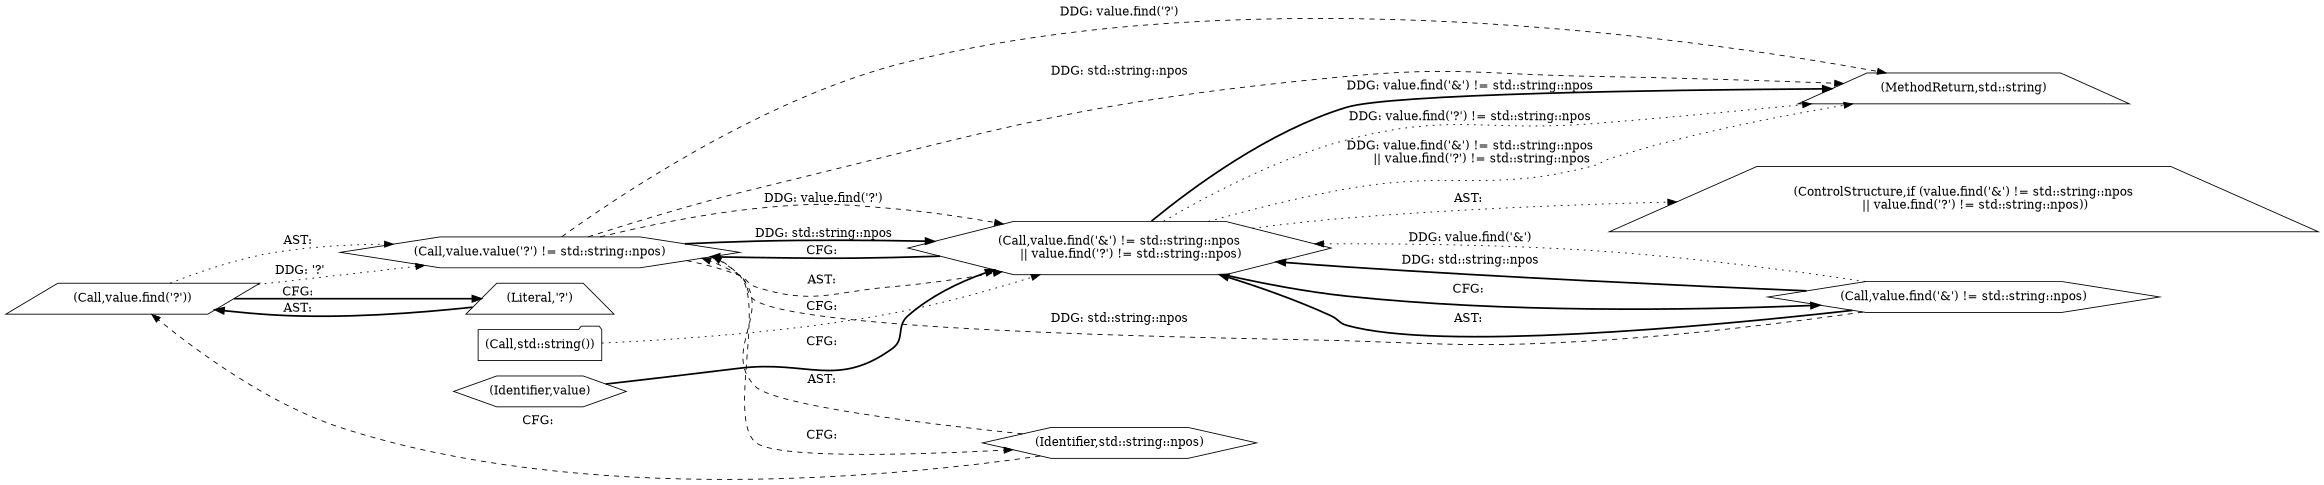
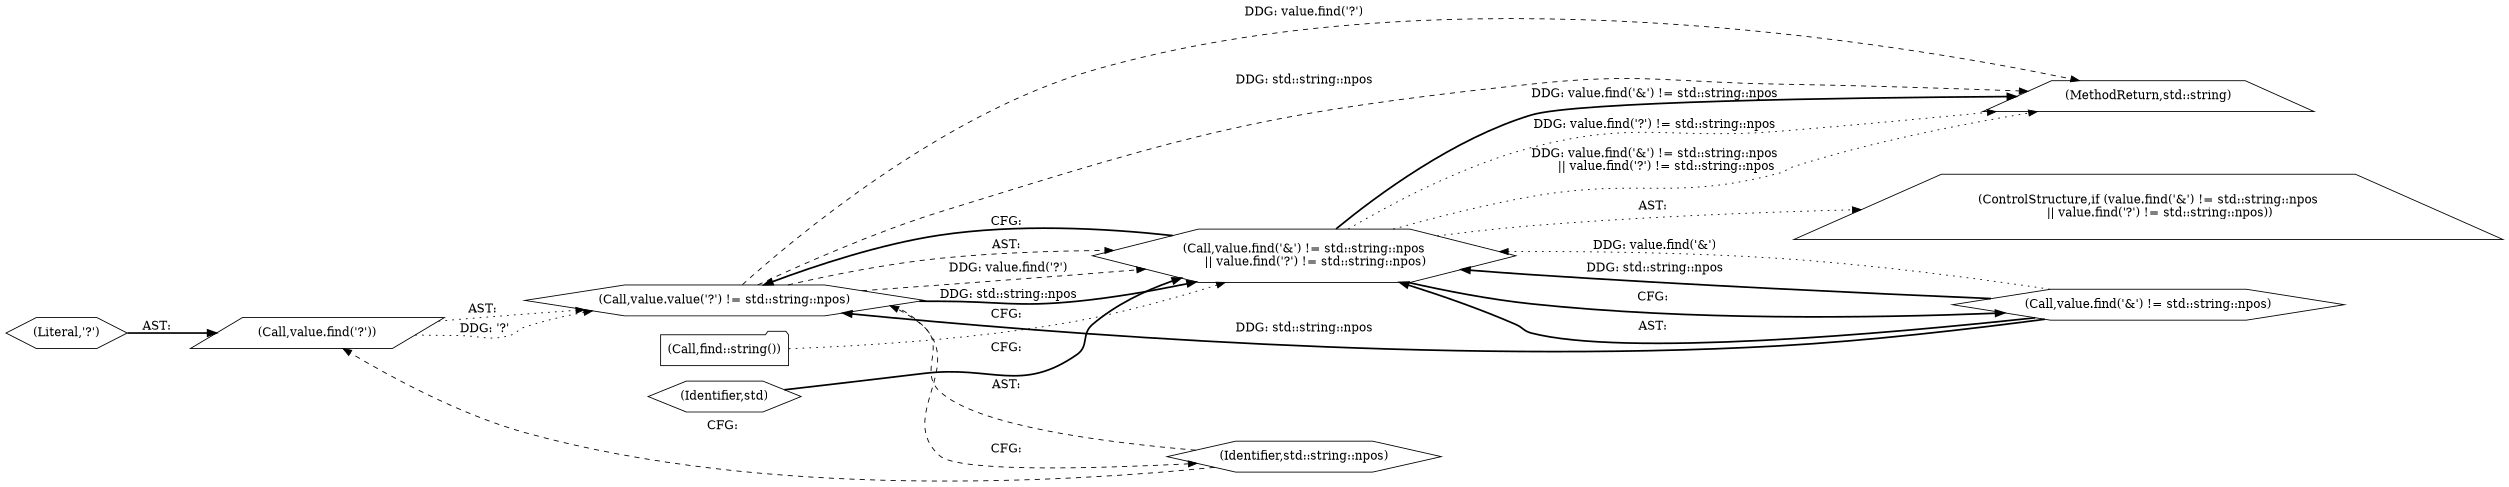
(353, 299) -> none
(540, 299) -> (67, 333)
(1277, 339) -> (1448, 350)
(540, 345) -> (725, 350)
(540, 391) -> (725, 397)
